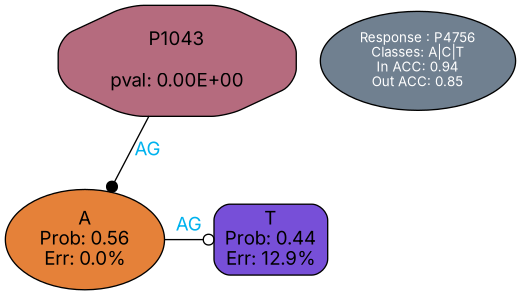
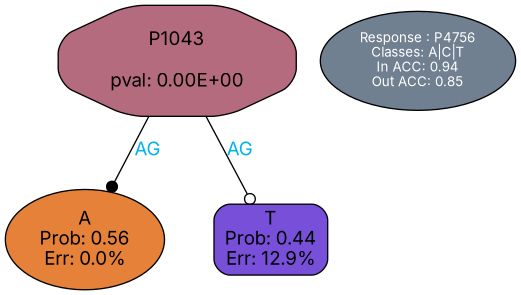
(184, 240) -> (227, 155)
